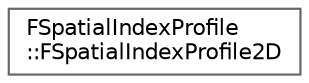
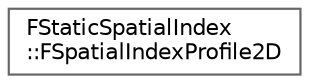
(155, 42) -> (155, 42)
